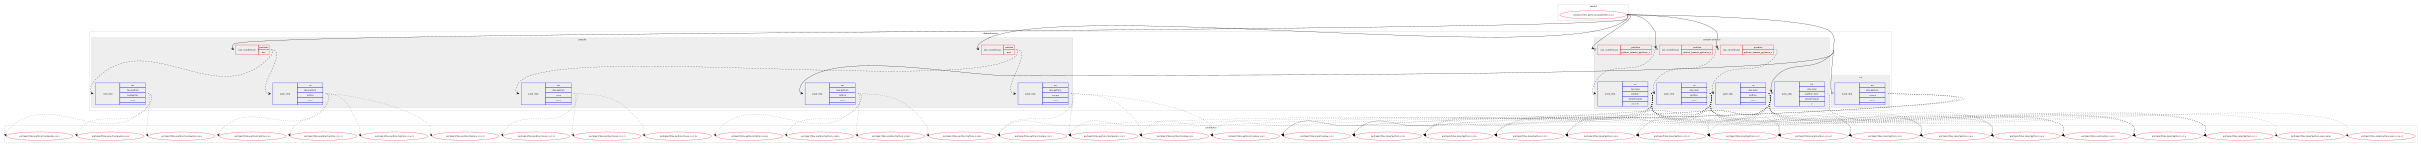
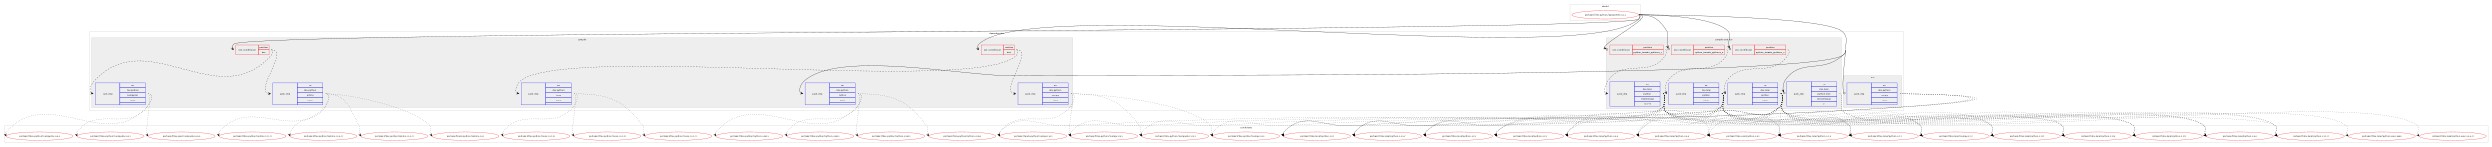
(253, 136) -> (466, 136)
(1246, 136) -> (1033, 136)
none -> (1530, 136)
